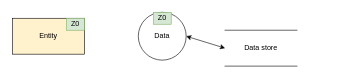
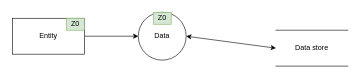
(48, 36) -> (48, 36)
none -> (132, 36)
(261, 48) -> (312, 48)
